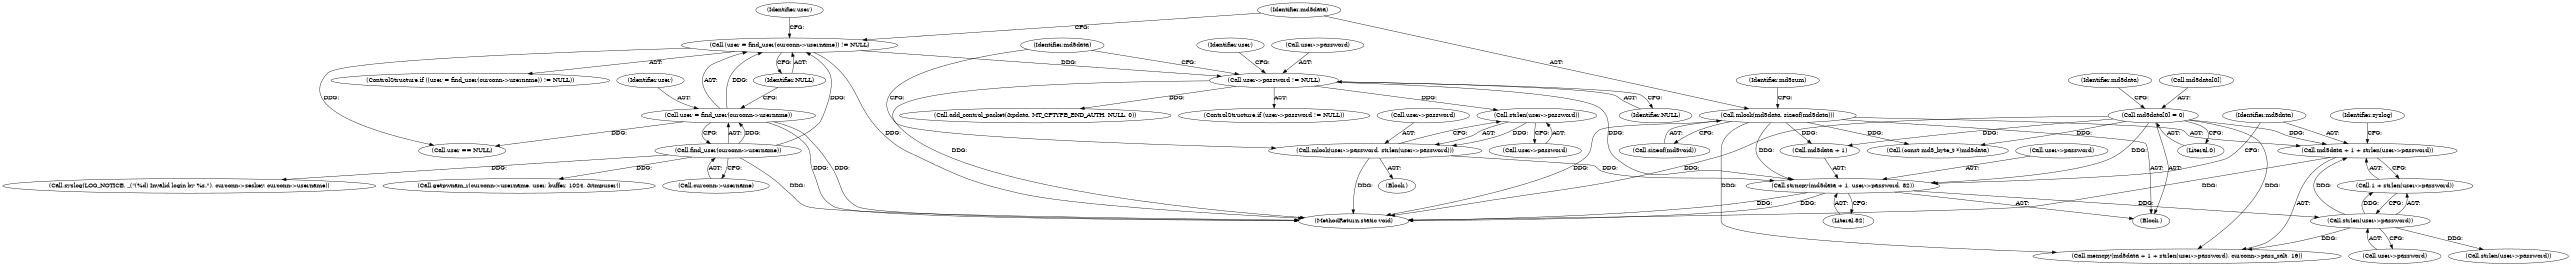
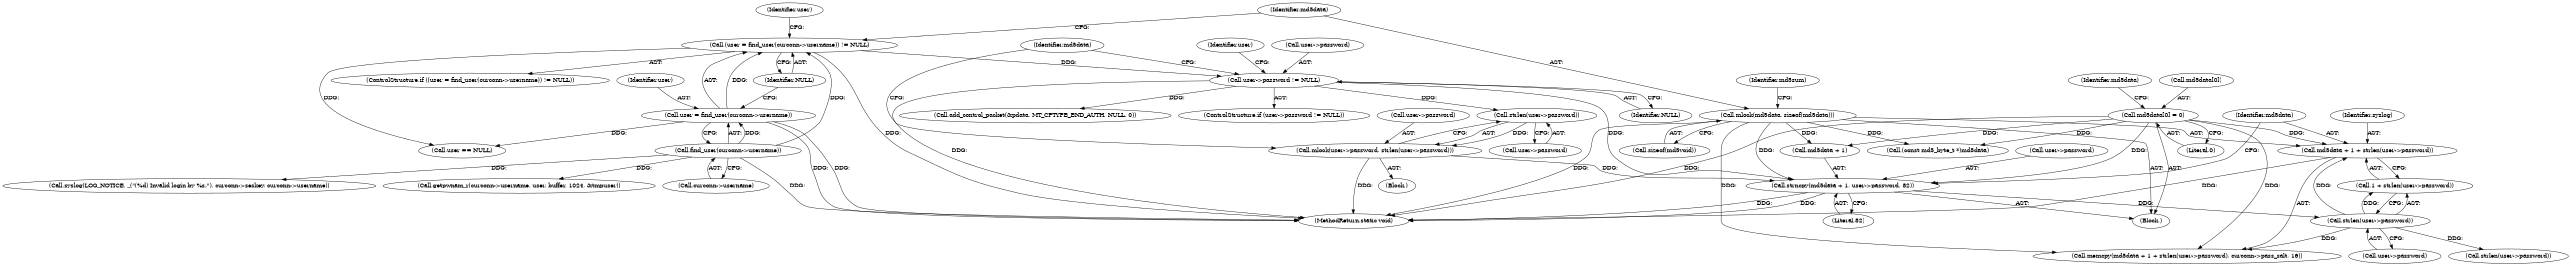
(2376, 133) -> (2375, 133)
